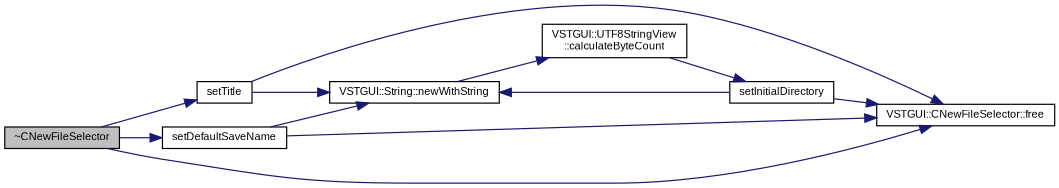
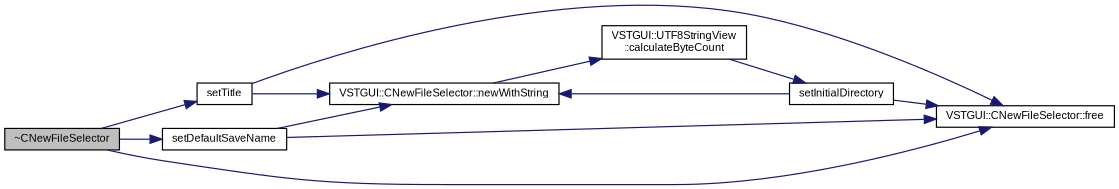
(414, 92) -> (444, 94)
